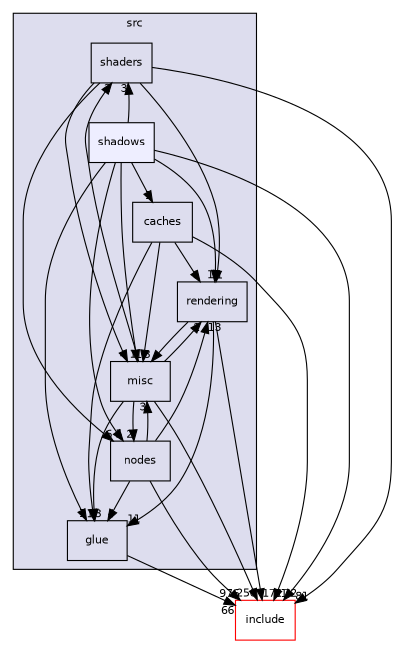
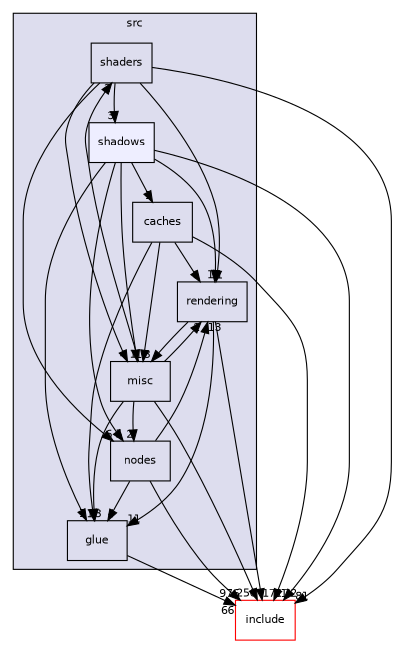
(129, 108) -> (114, 97)
(148, 427) -> none
